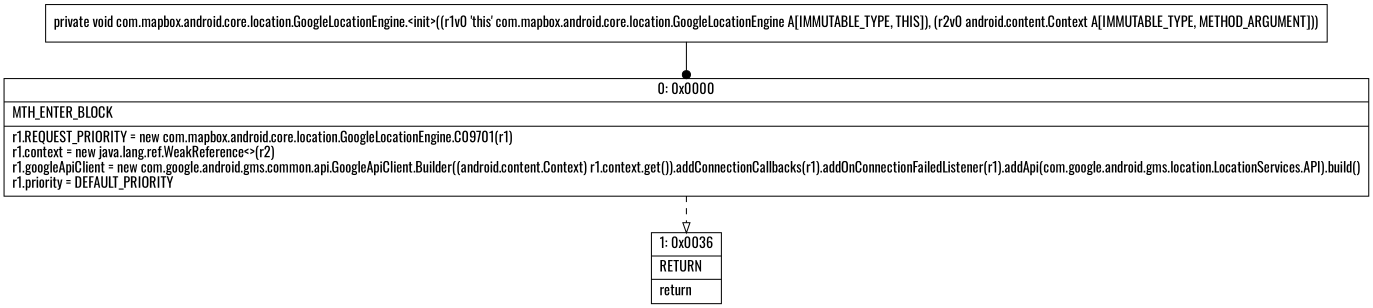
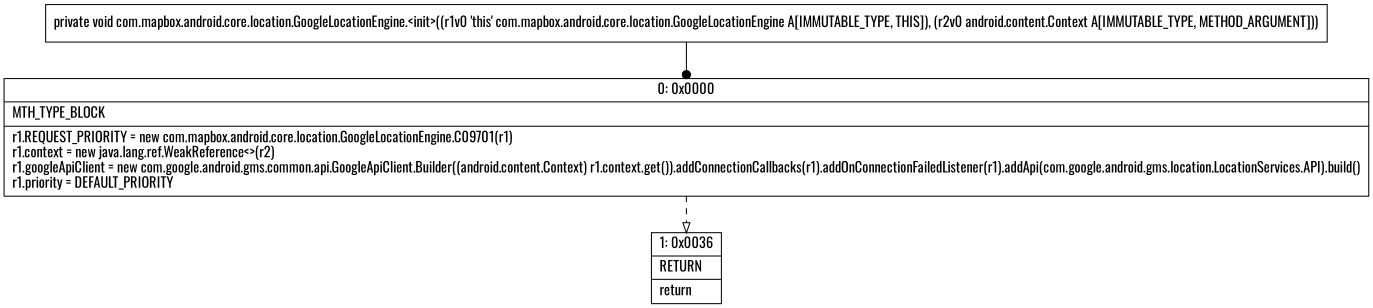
(63, 114) -> (59, 114)
